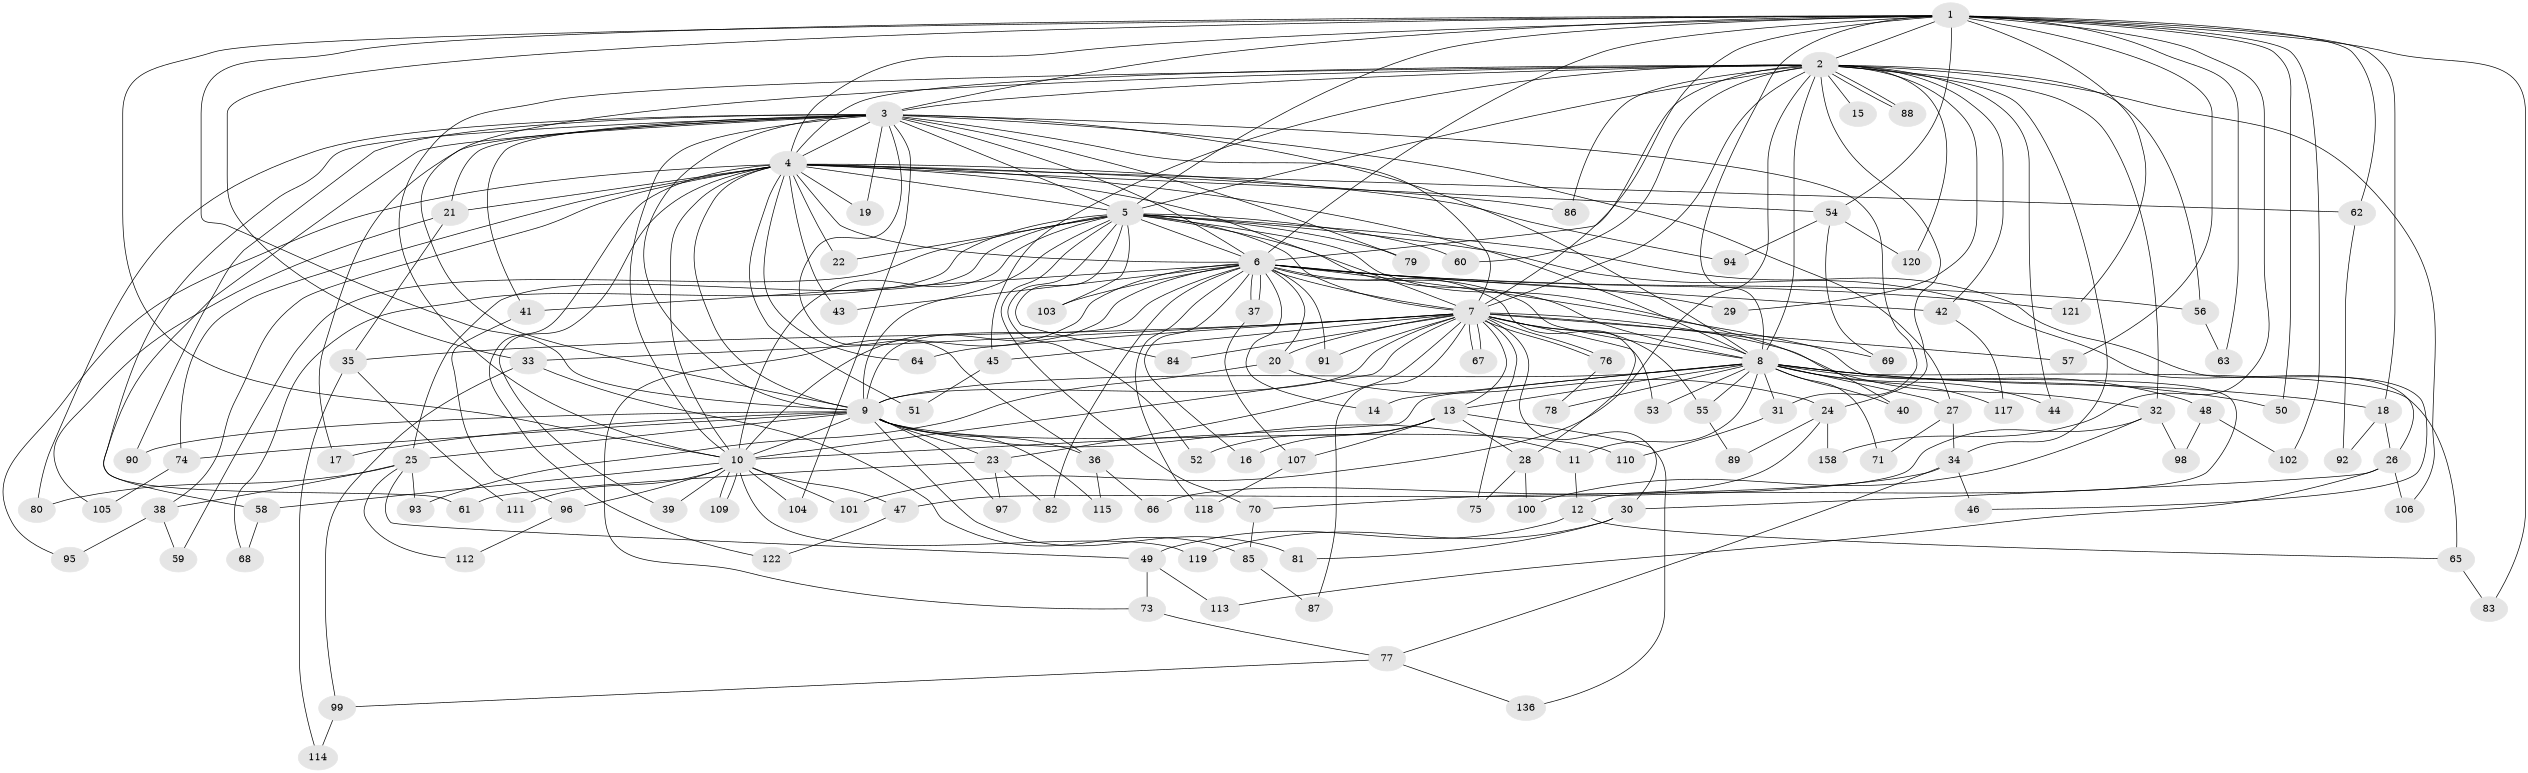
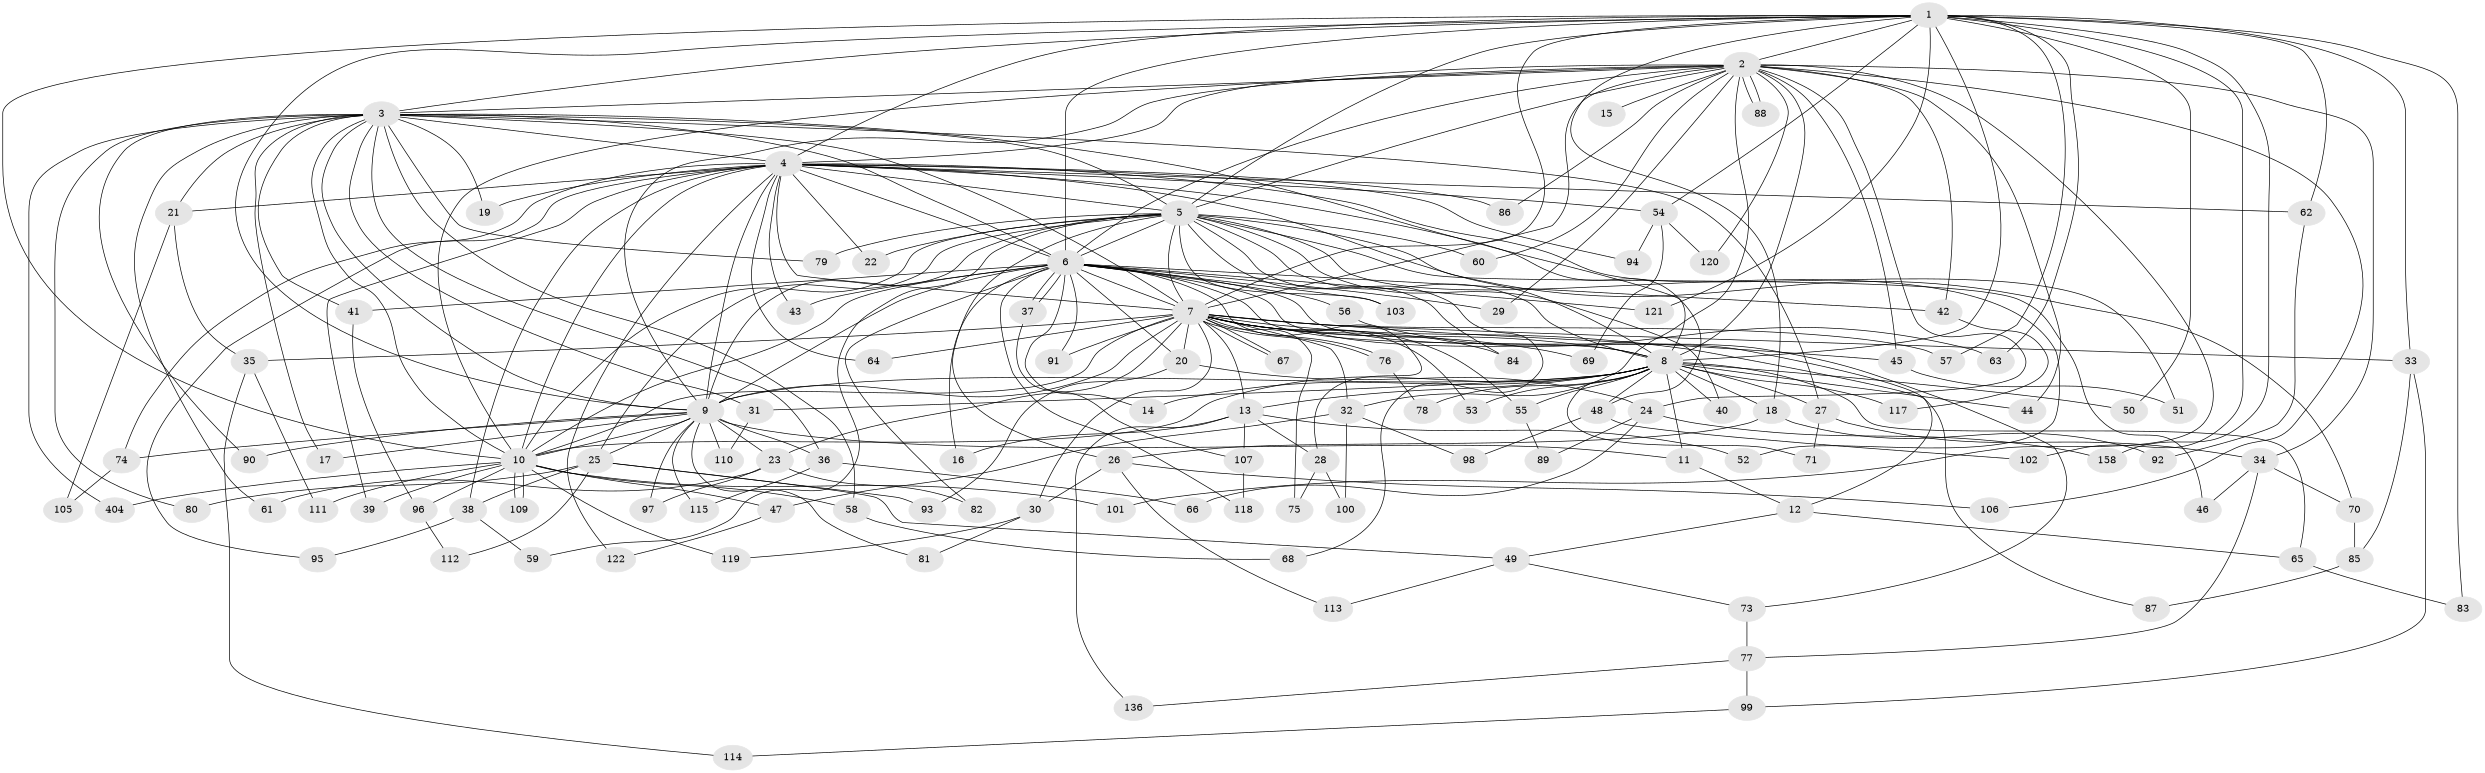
(2141, 123) -> none
none -> (1332, 212)
(798, 510) -> (115, 510)
